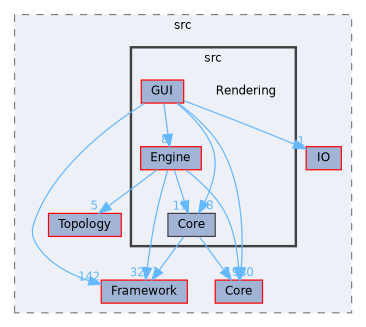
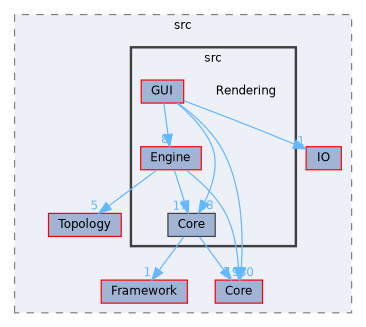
(52, 188) -> none
(155, 218) -> none
